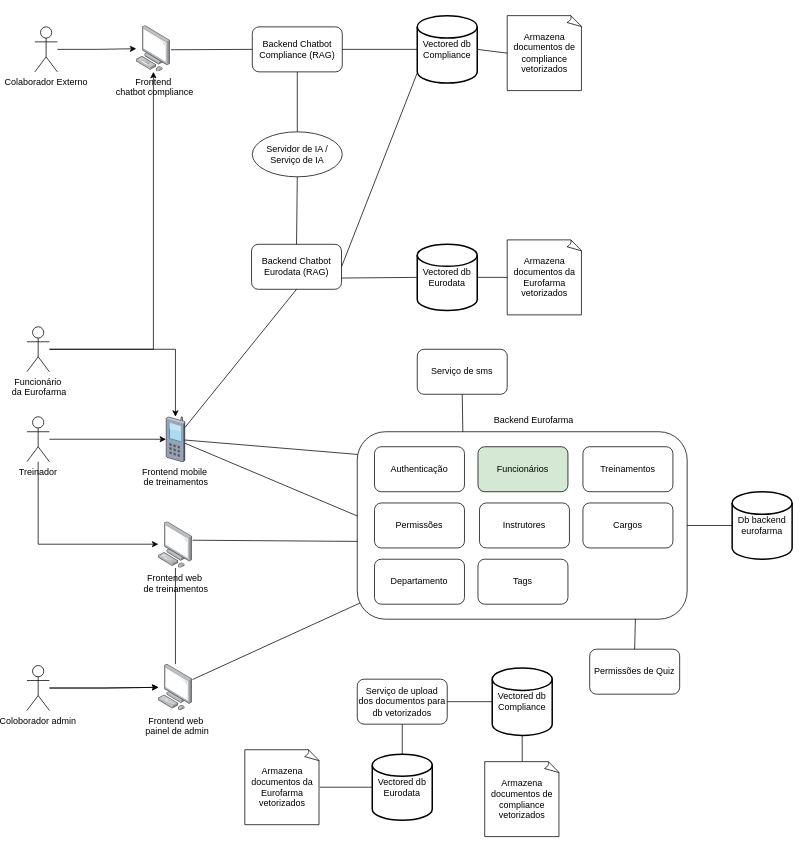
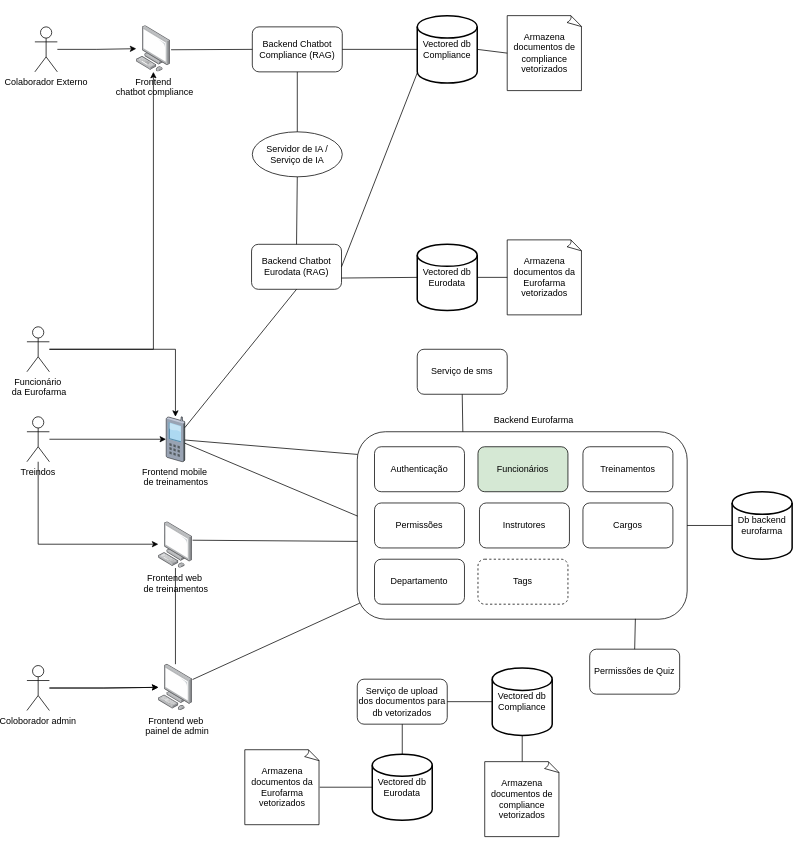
(38, 472) -> (38, 472)
(523, 582) -> (523, 582)
